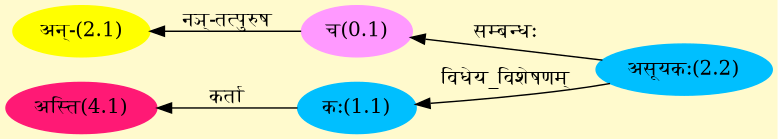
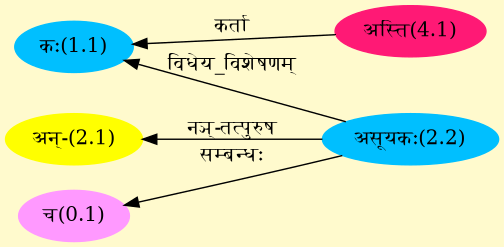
(233, 31) -> (240, 139)
(235, 108) -> (241, 39)
